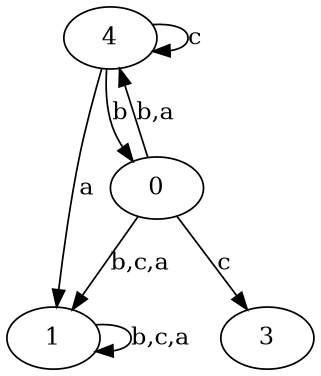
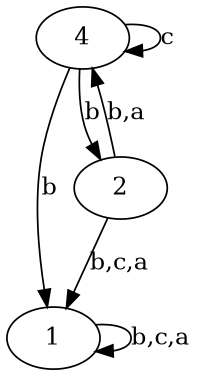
(87, 188) -> (50, 188)
(157, 188) -> (121, 188)
(267, 338) -> none
